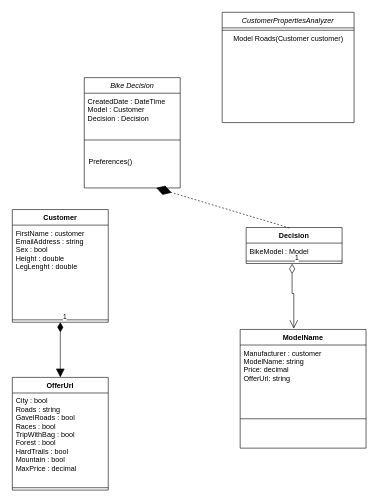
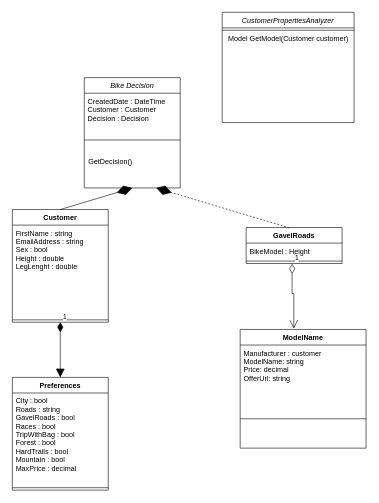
(289, 39) -> (289, 39)
(128, 101) -> (128, 101)
(106, 162) -> (106, 162)
none -> (89, 201)
(52, 233) -> (47, 233)
(294, 236) -> (294, 236)
(278, 251) -> (280, 251)
(60, 386) -> (60, 386)
